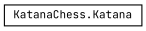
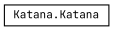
(73, 15) -> (57, 15)
